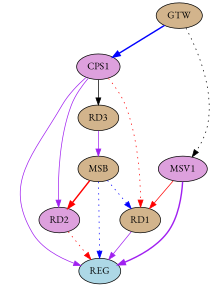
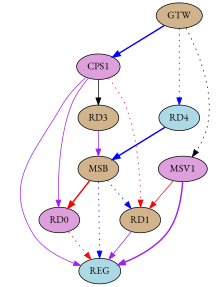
none -> (179, 118)
(59, 220) -> (59, 220)
